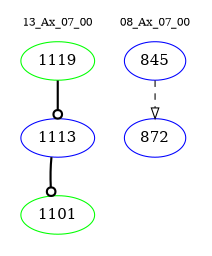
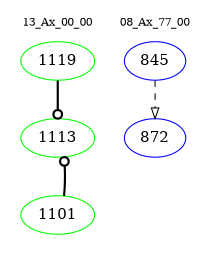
(58, 23) -> (58, 23)
(155, 23) -> (155, 23)
(58, 138) -> (58, 138)
(51, 172) -> (65, 181)
